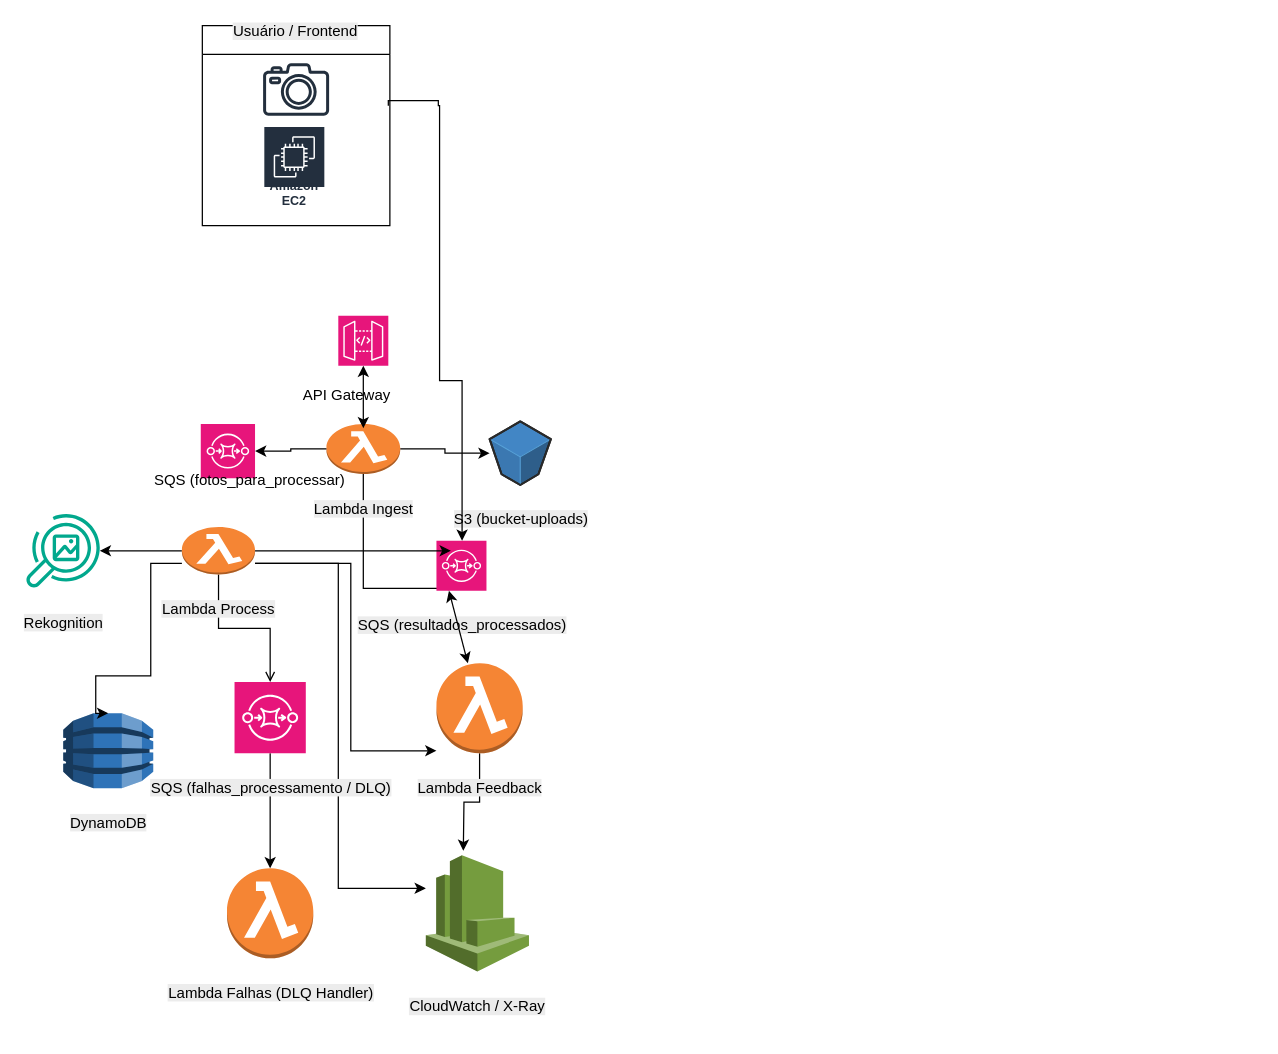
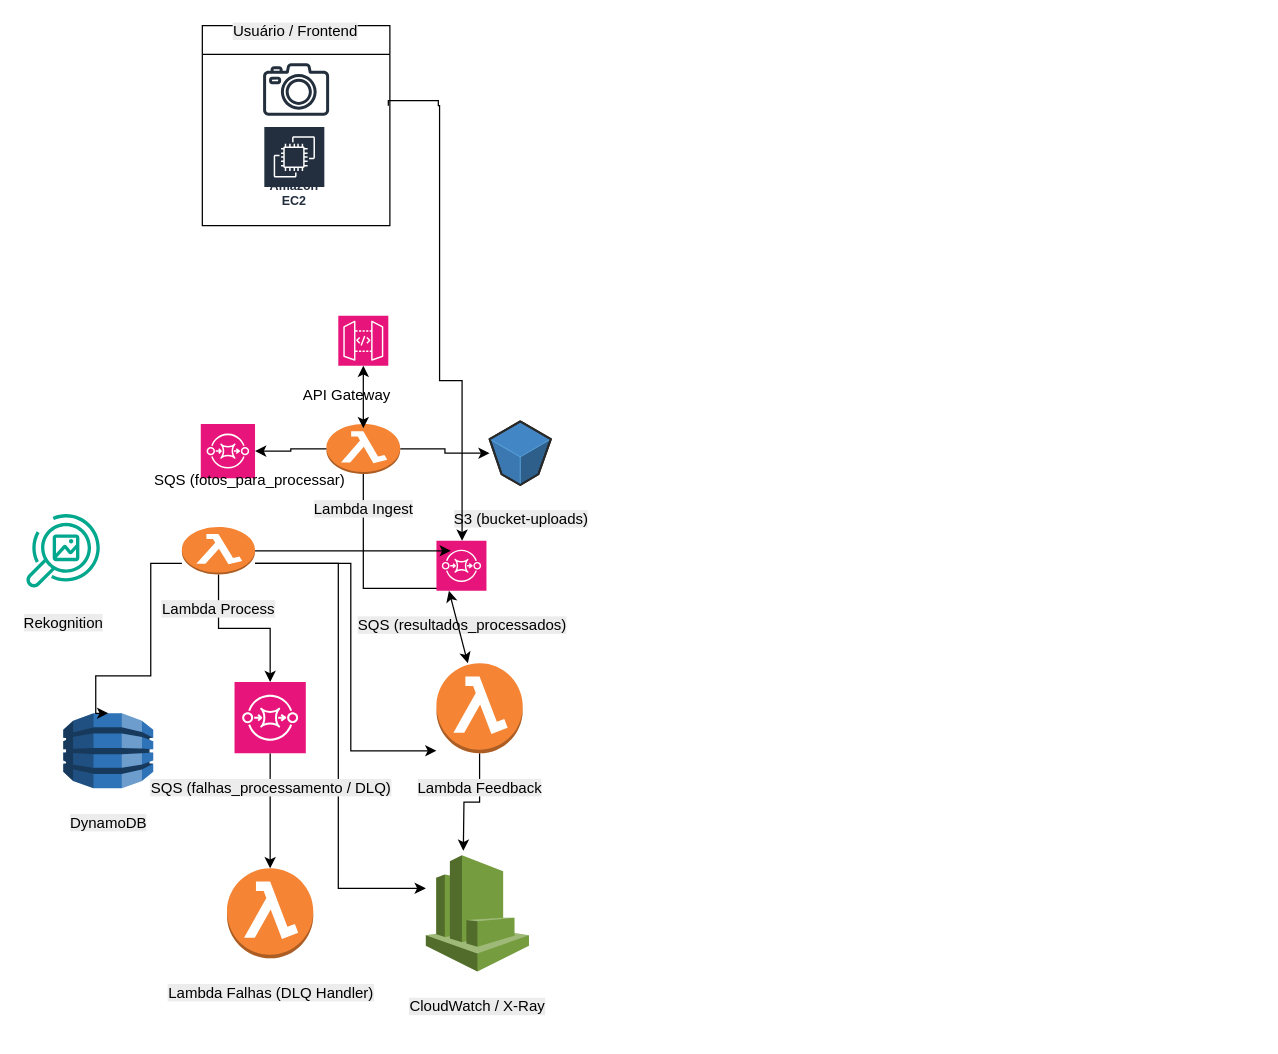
(145, 551) -> none
(270, 674) -> (270, 672)
